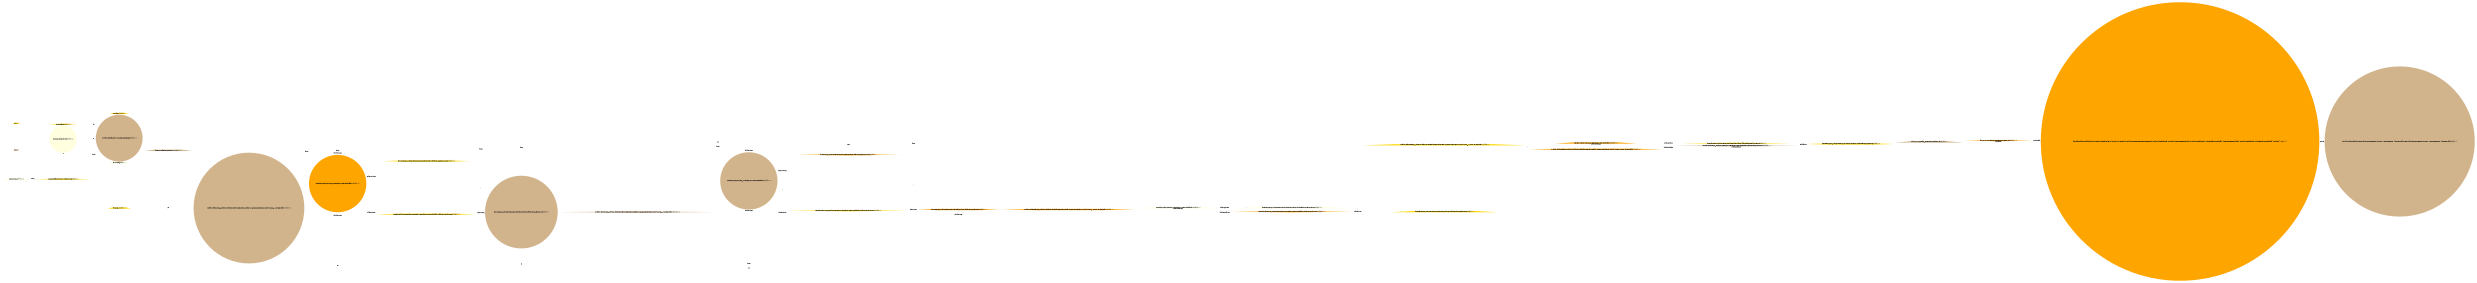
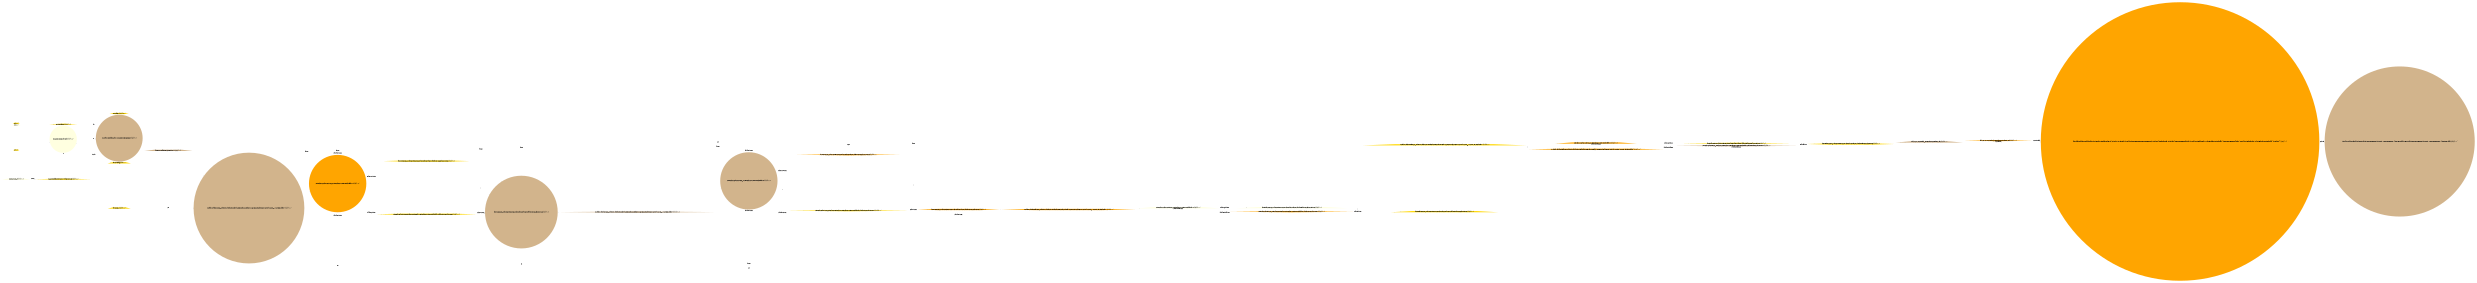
none -> (16, 125)
(16, 150) -> (16, 150)
(119, 163) -> (119, 163)
